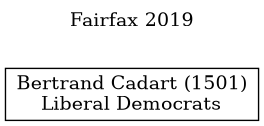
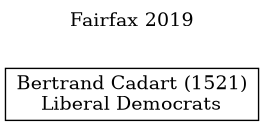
(132, 94) -> (132, 94)
